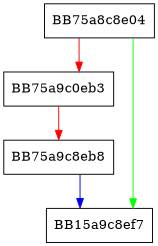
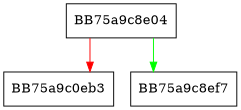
(99, 21) -> (121, 21)
(59, 157) -> none
(99, 225) -> (184, 89)
